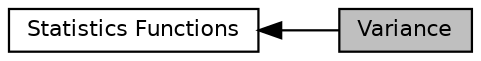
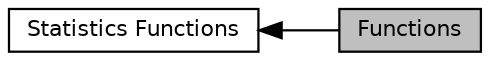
(406, 30) -> (410, 30)
